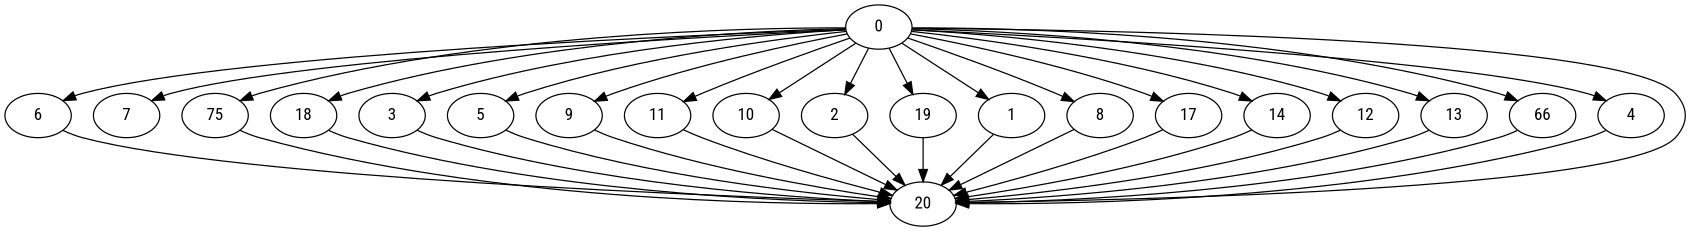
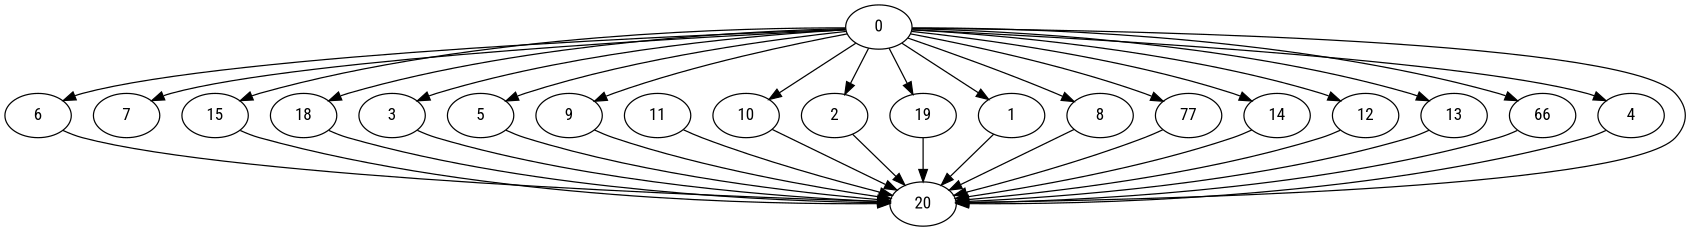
(772, 66) -> none
(215, 116) -> (215, 116)
(1189, 116) -> (1189, 116)
